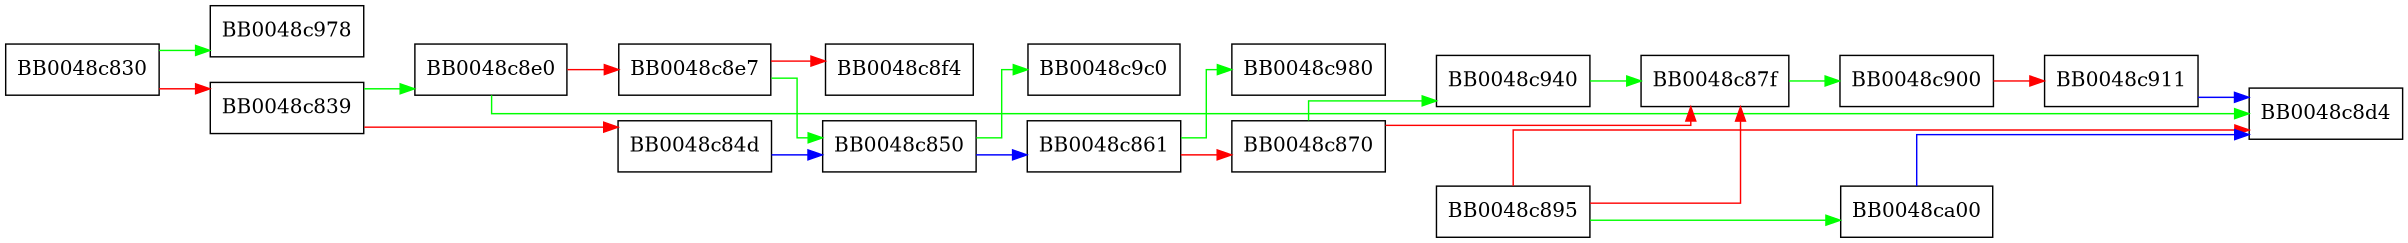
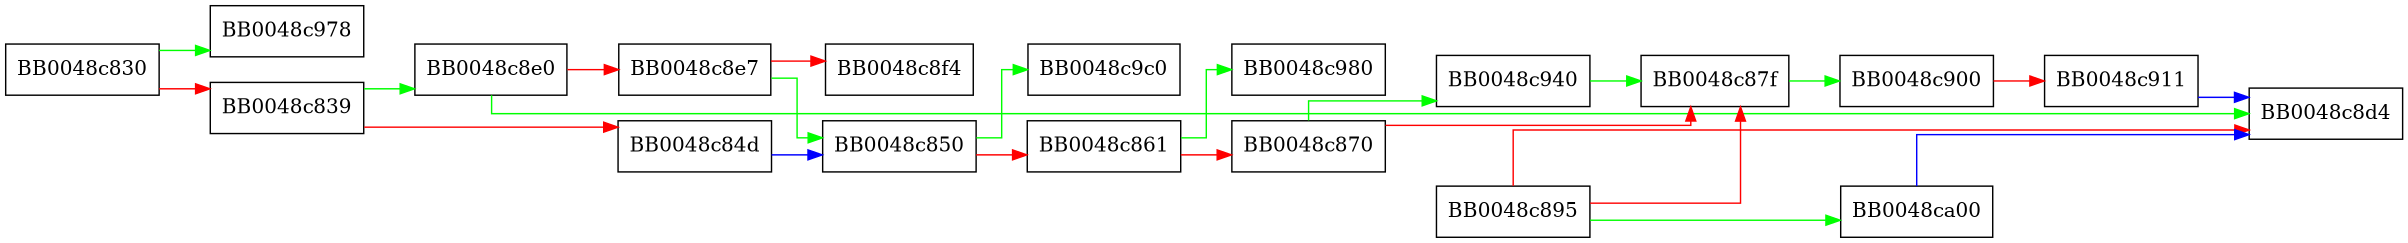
(994, 155) -> (994, 155)
